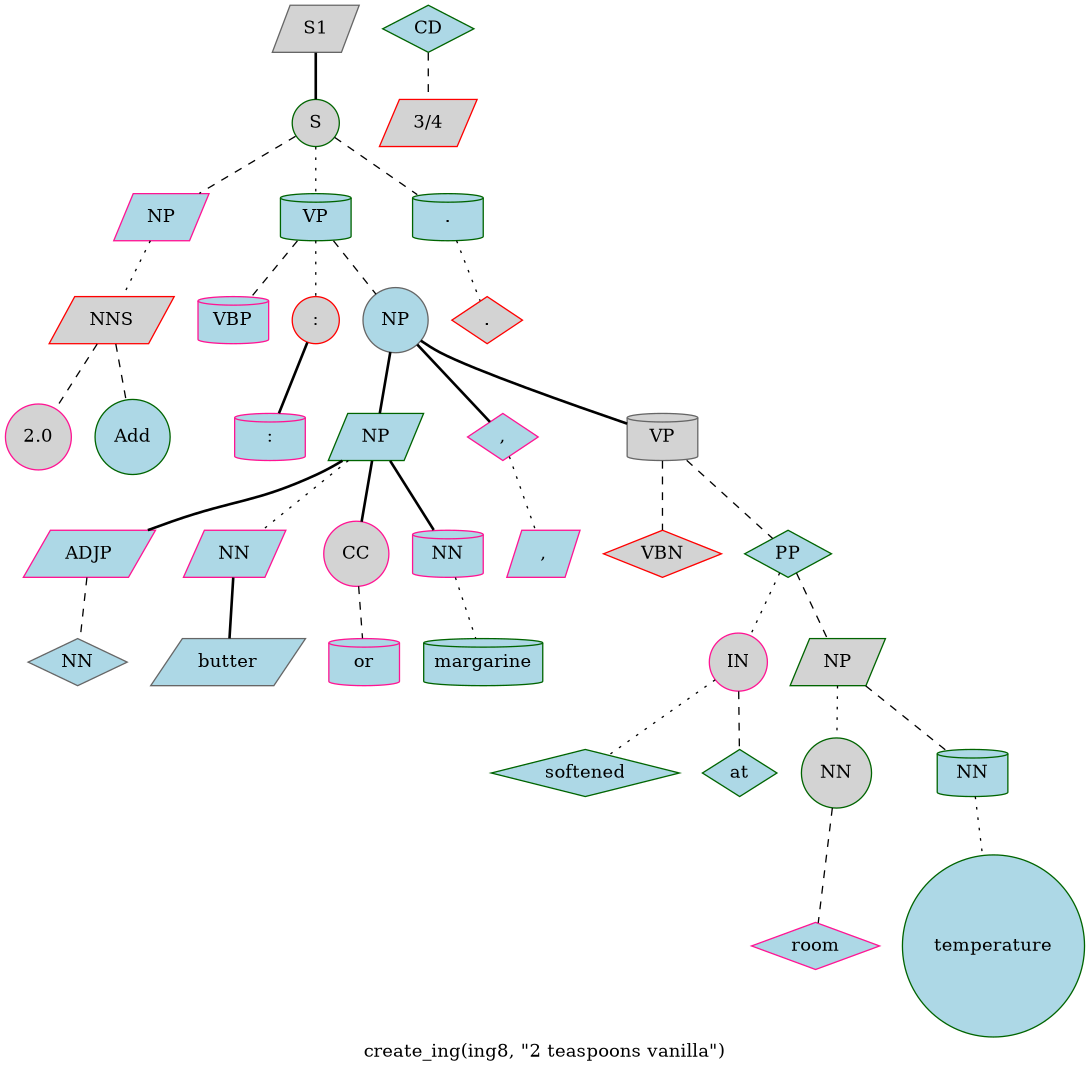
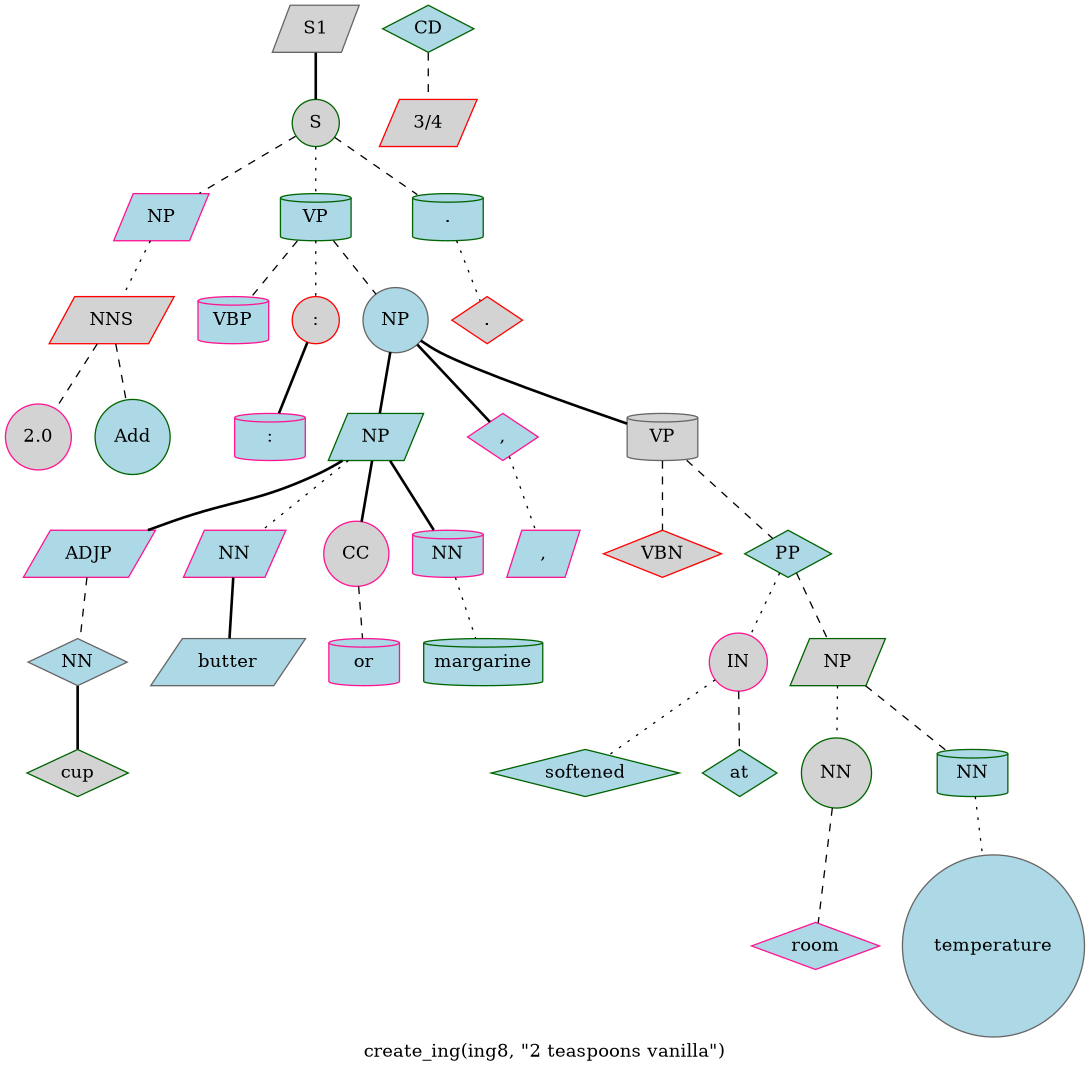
none -> (78, 773)
(993, 946) -> (993, 946)
